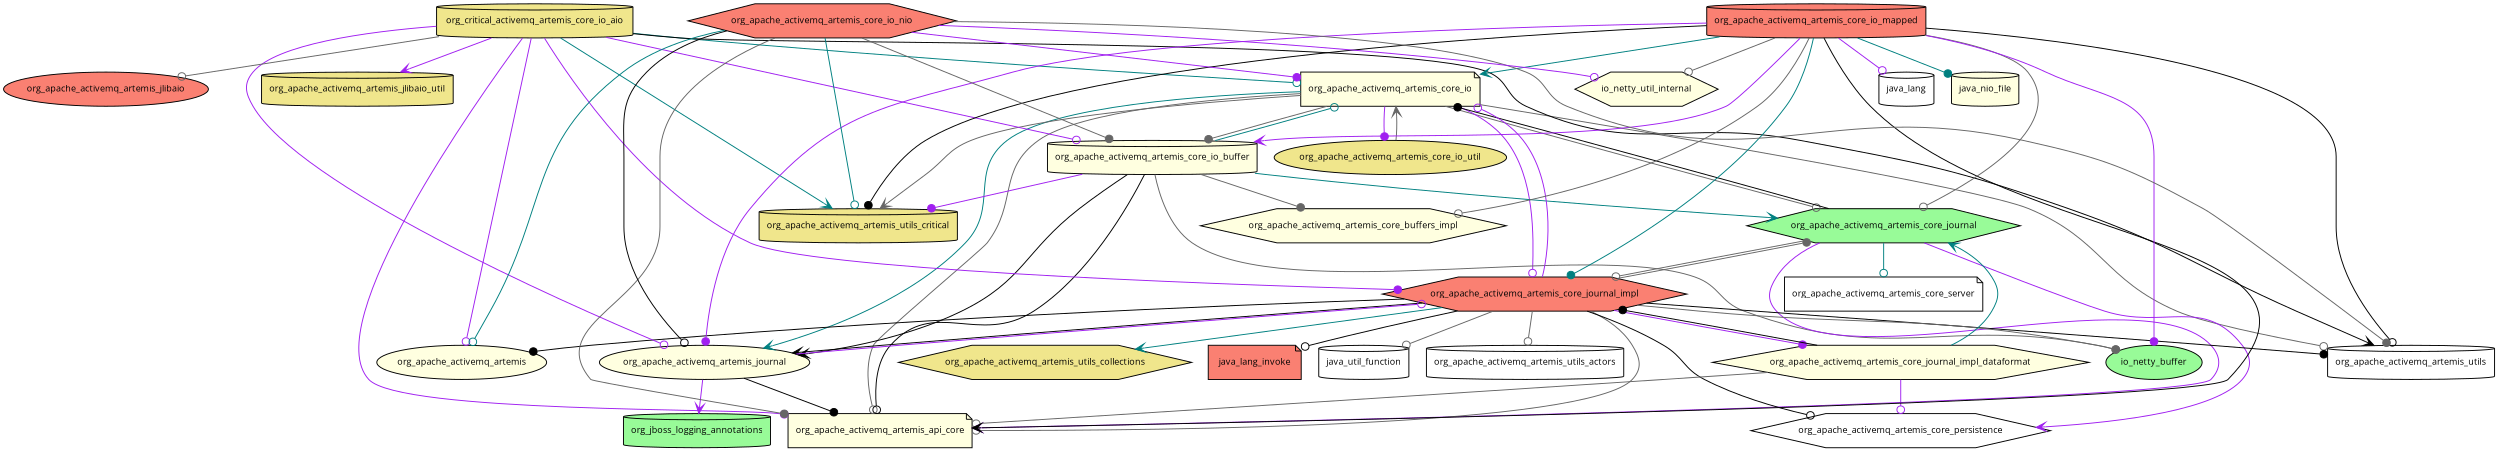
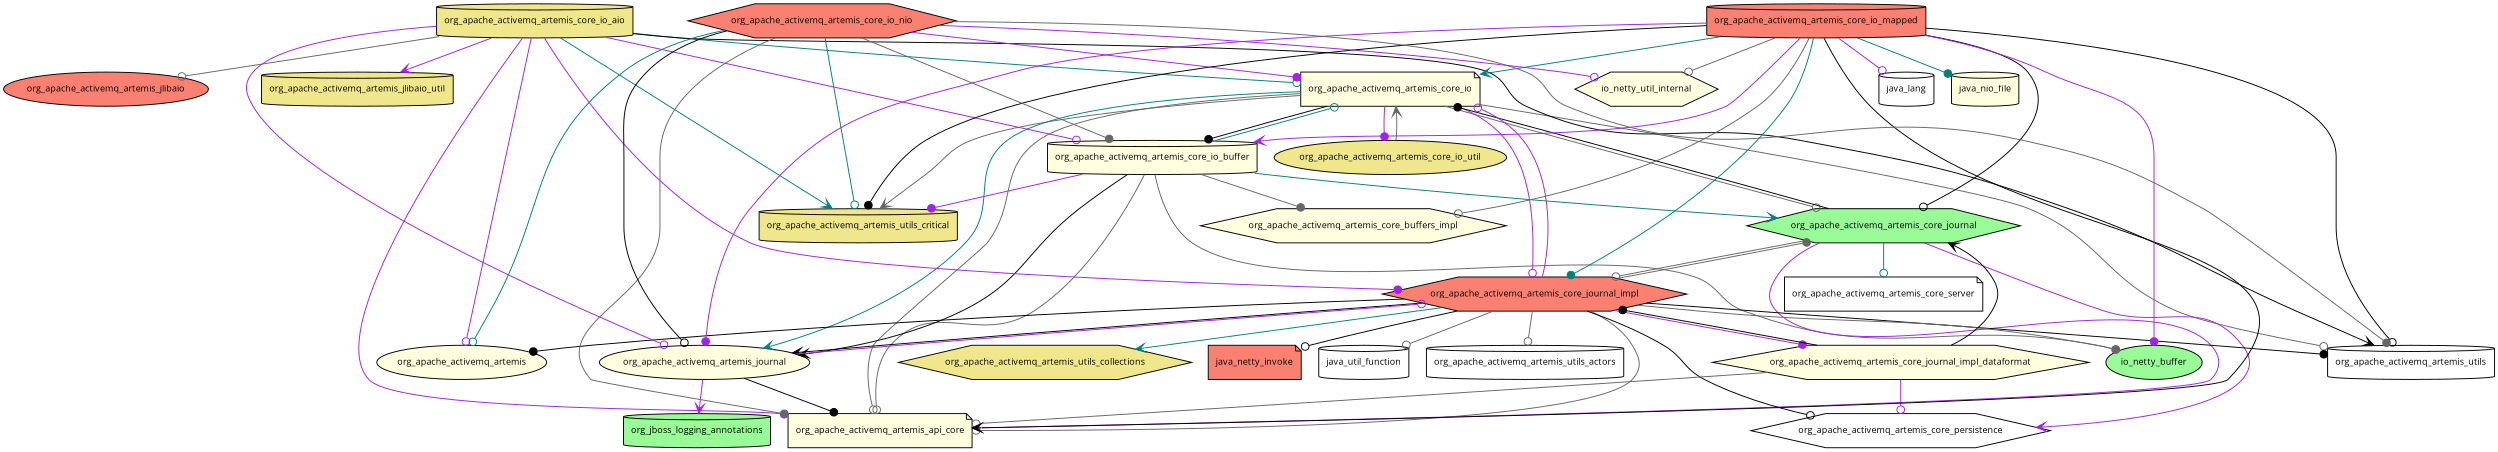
(535, 21) -> (535, 21)
(2037, 109) -> (2037, 109)
(1270, 122) -> (1270, 122)
(1997, 298) -> (1997, 298)
(997, 324) -> (997, 324)
(1255, 362) -> (1255, 362)
